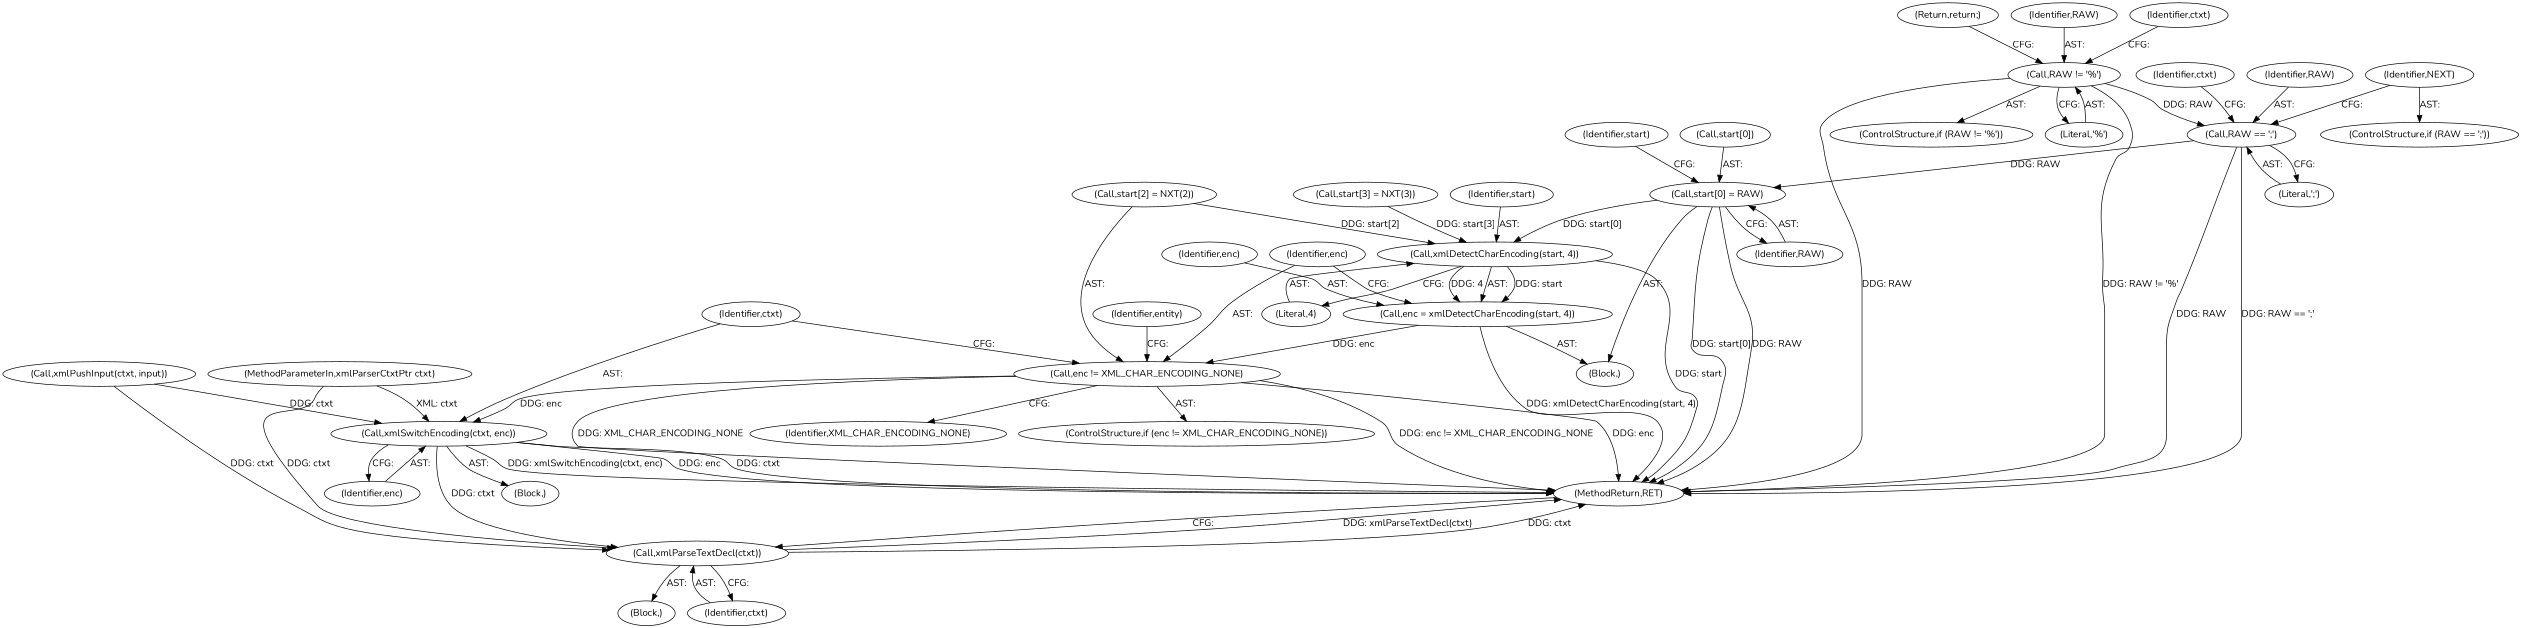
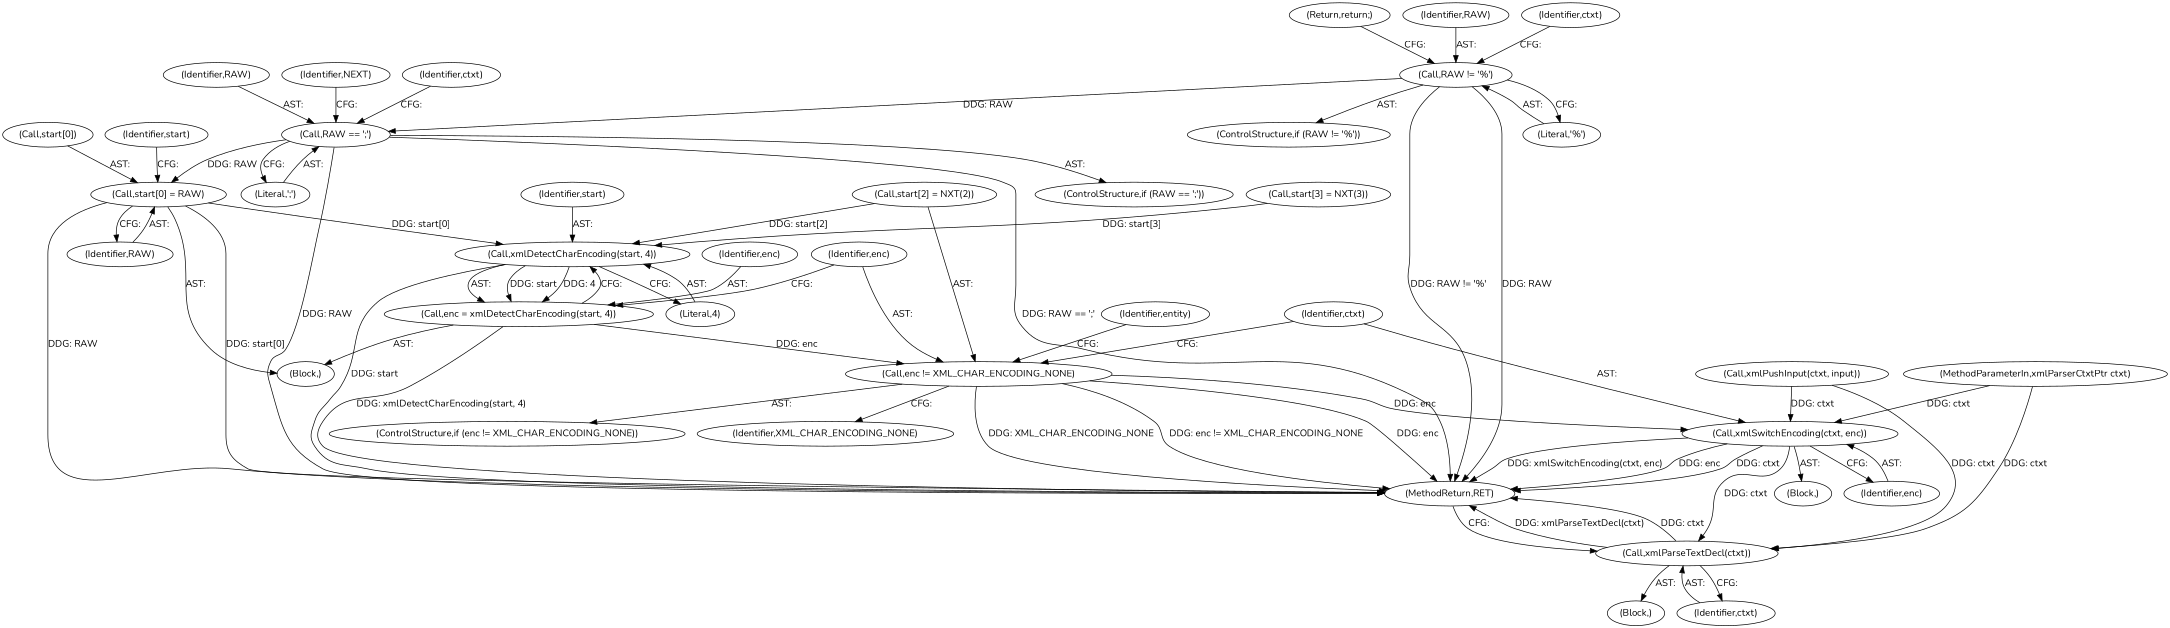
(2420, 101) -> (747, 141)
none -> (598, 290)
(437, 404) -> (1949, 404)
